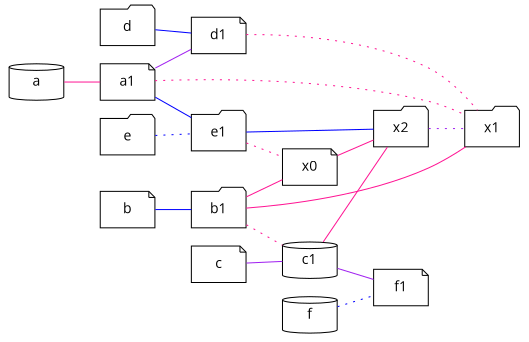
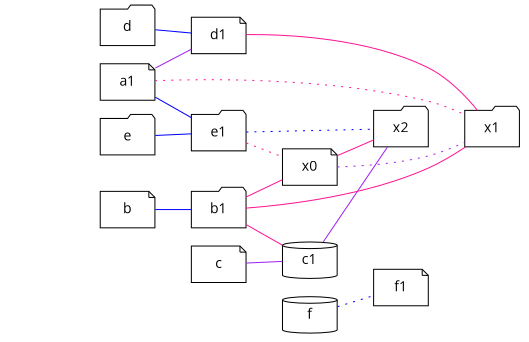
(371, 48) -> (371, 48)
(36, 82) -> none
(447, 129) -> (402, 161)
(310, 131) -> (310, 131)
(173, 135) -> (173, 135)
(352, 199) -> (352, 199)
(264, 235) -> (264, 235)
(356, 274) -> none
